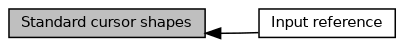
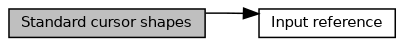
(240, 33) -> (224, 13)
